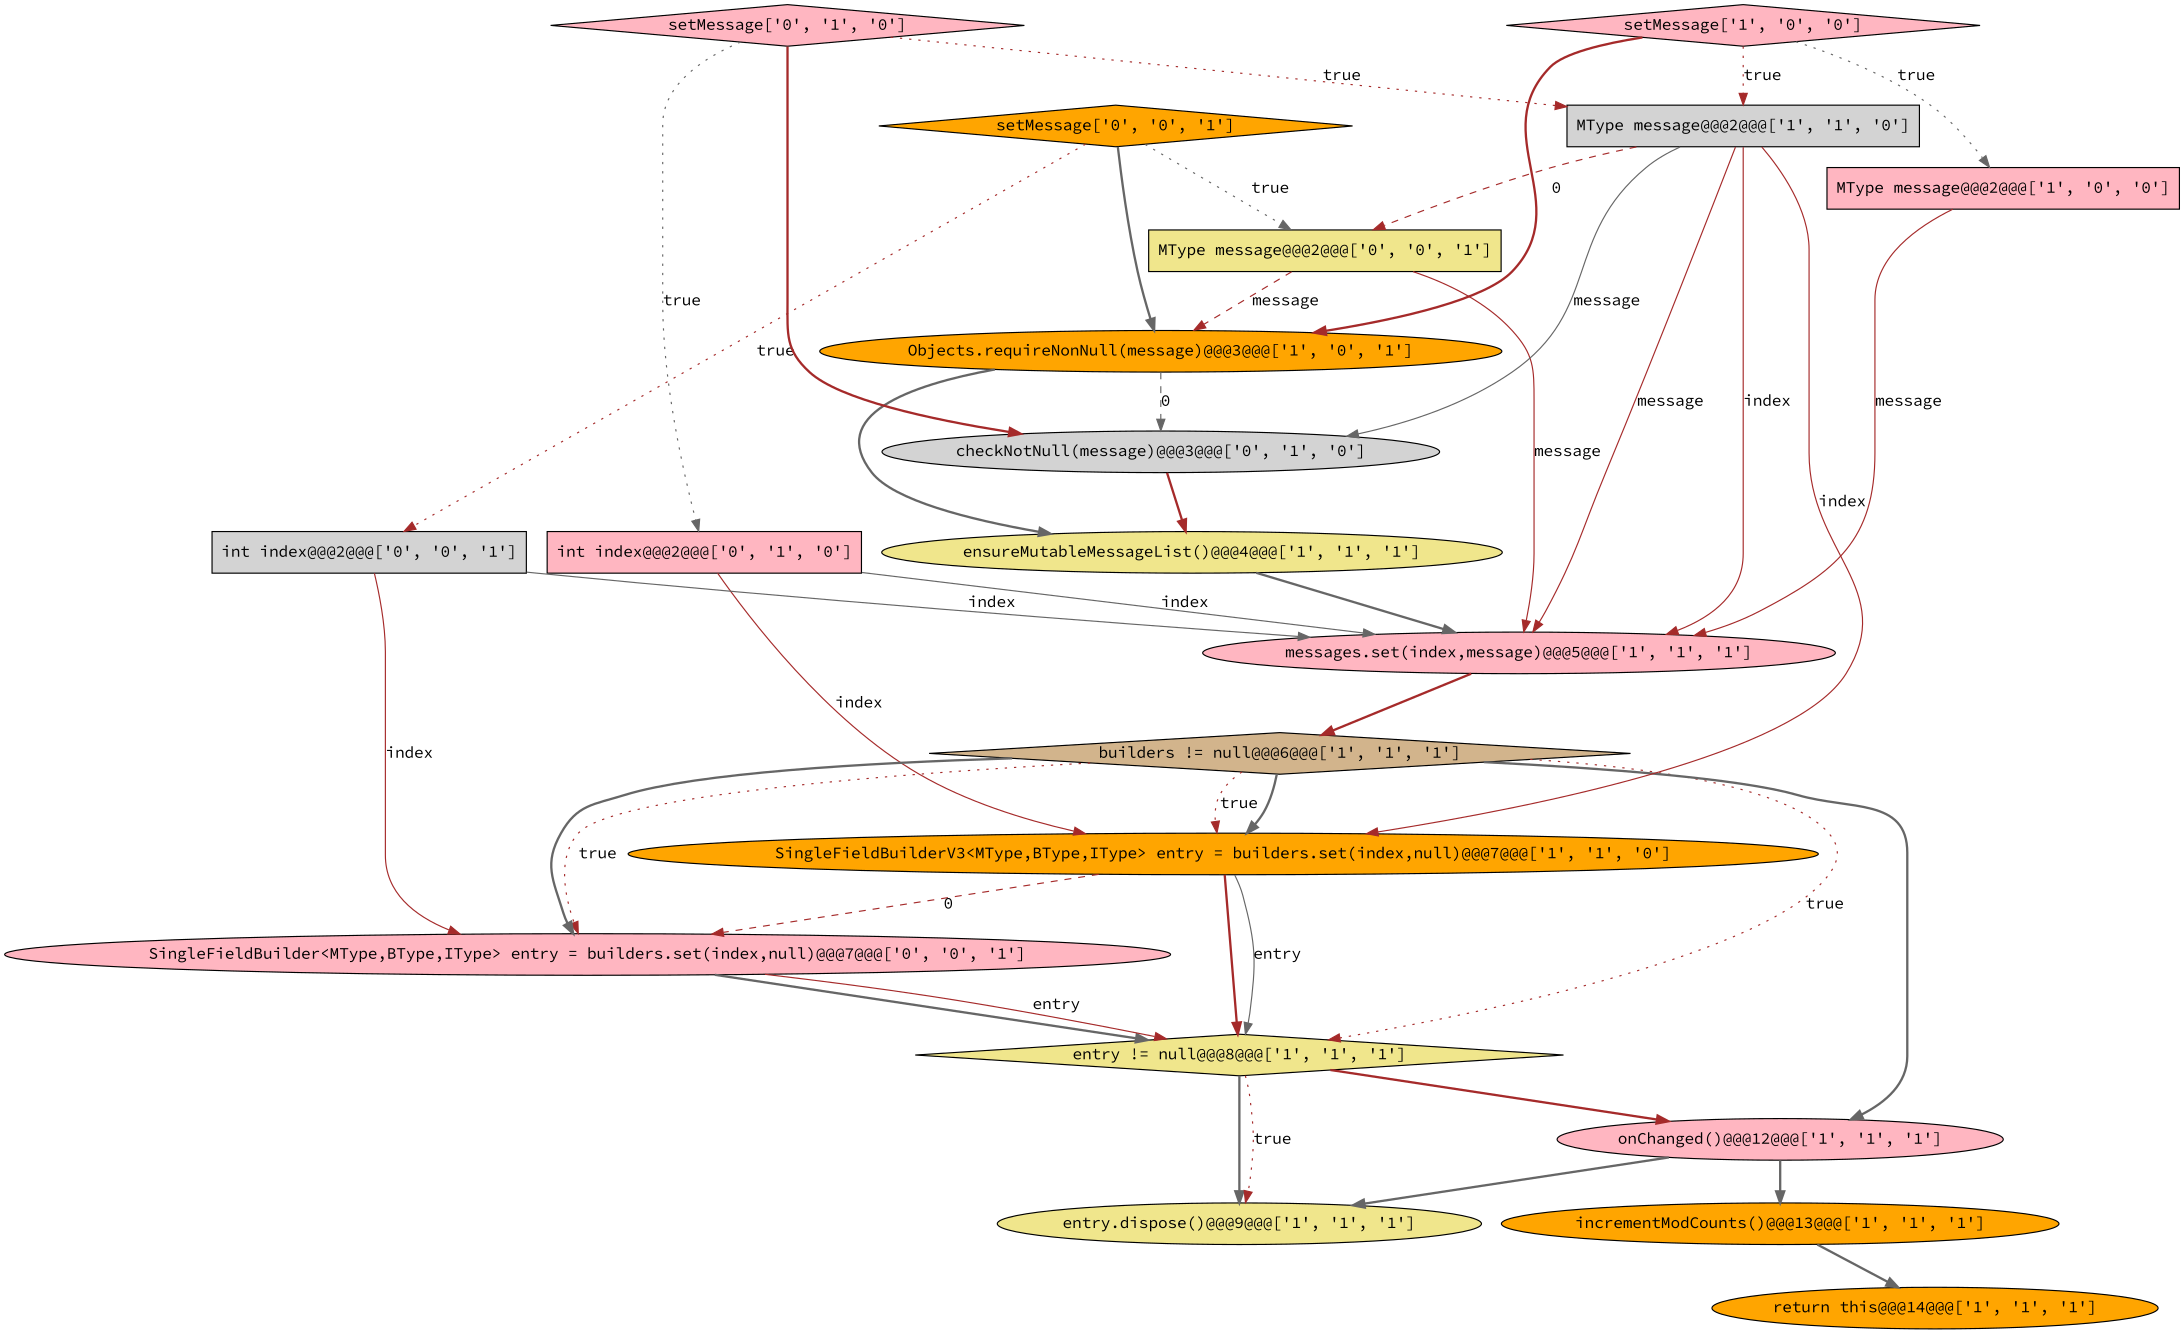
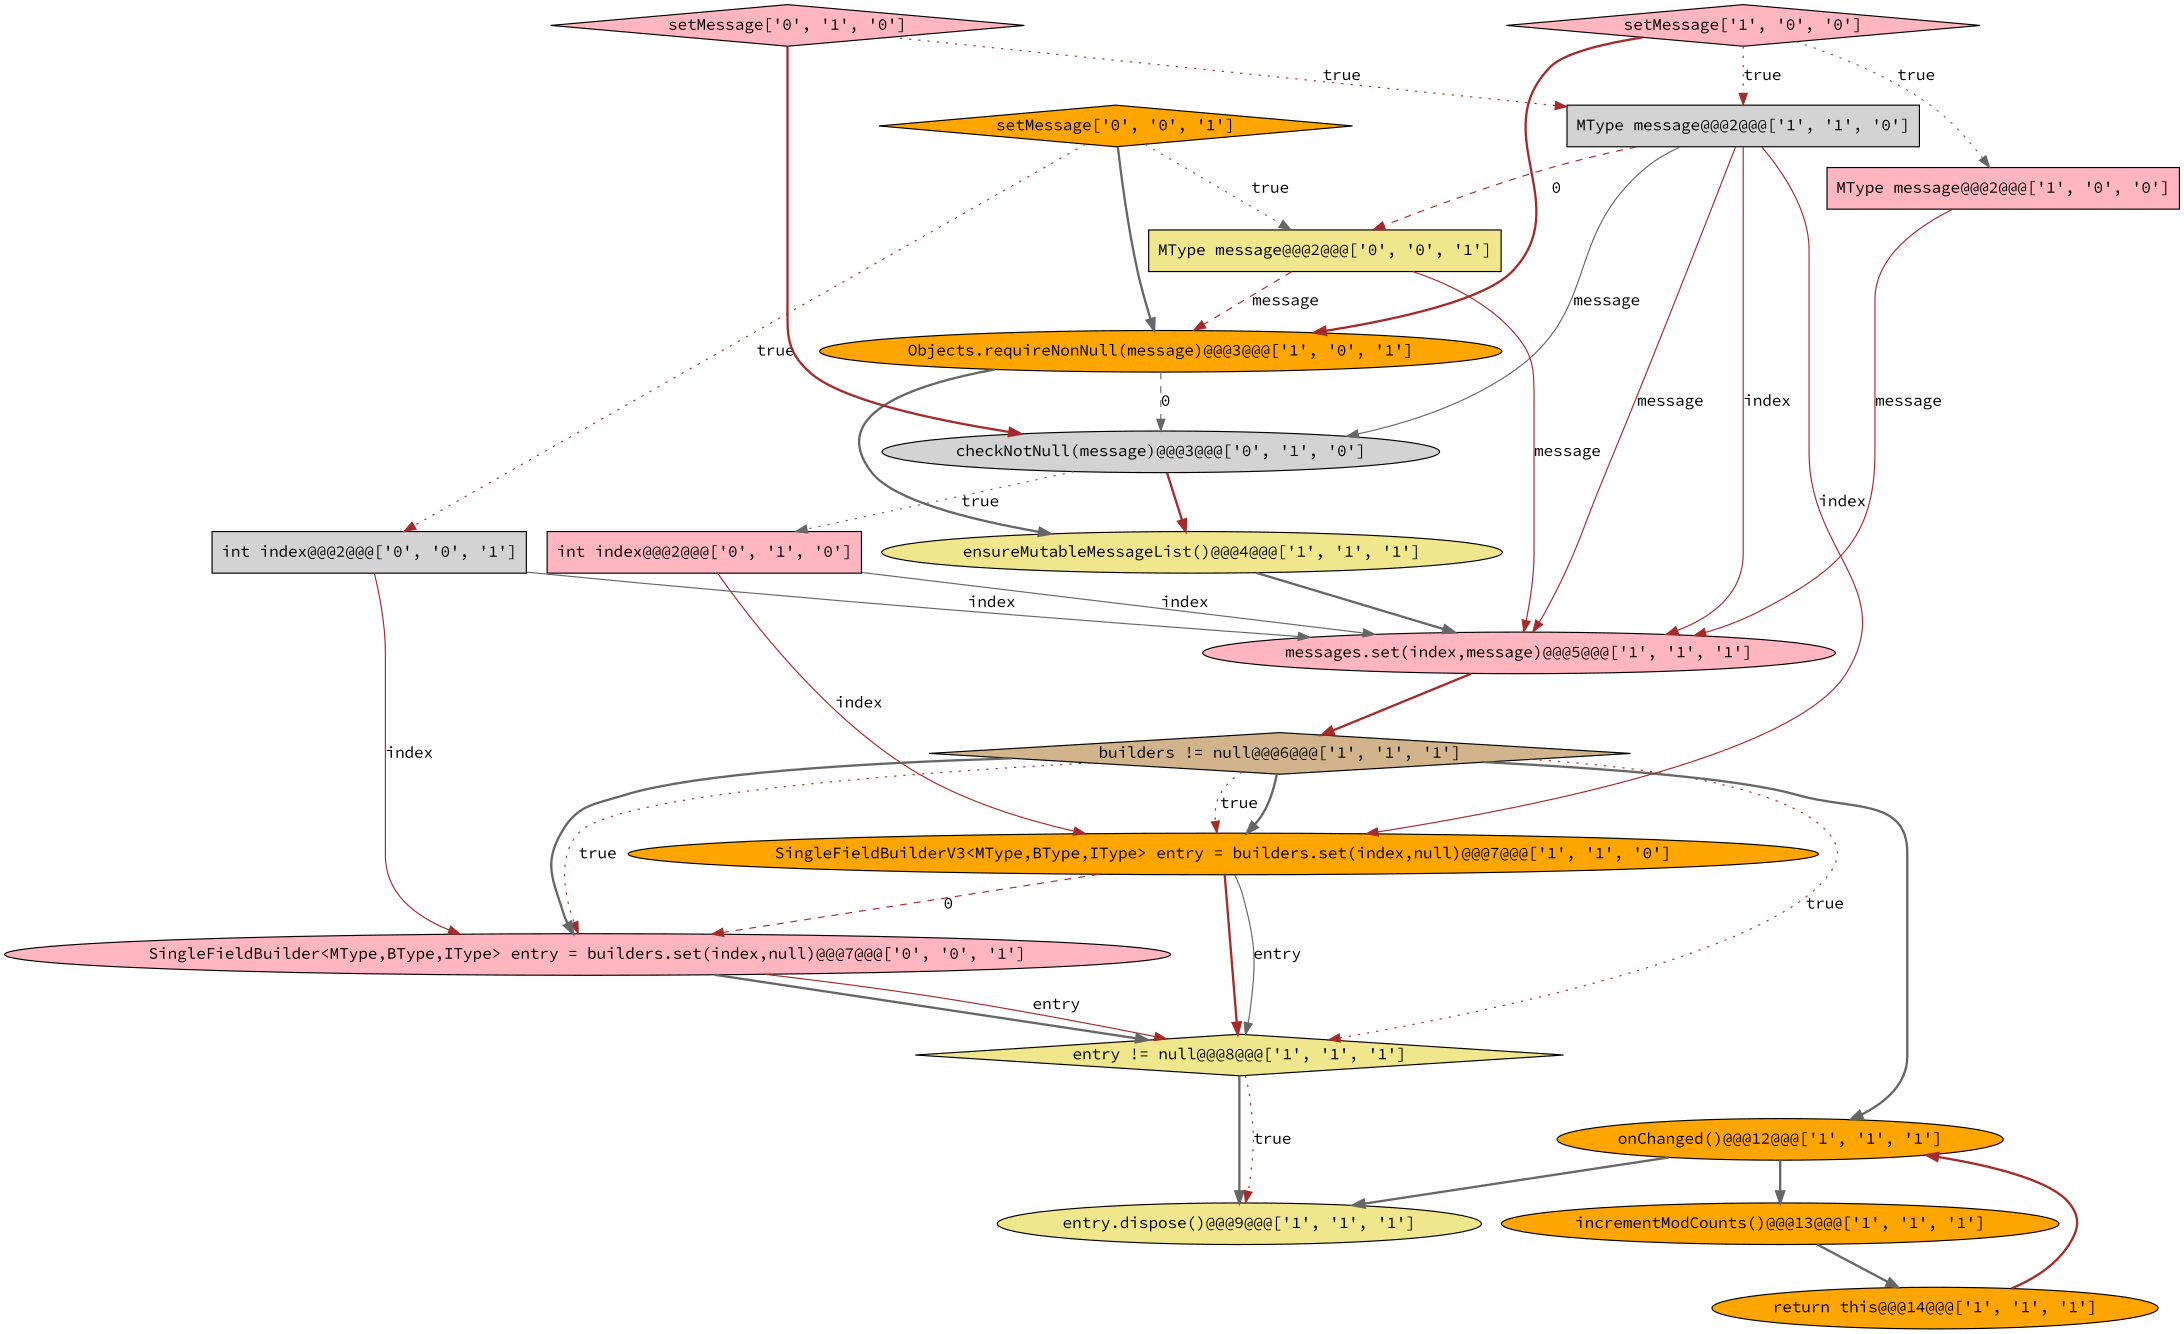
(663, 264) -> (941, 500)
(1494, 1095) -> (2061, 1195)
(1780, 1139) -> (1780, 1139)
